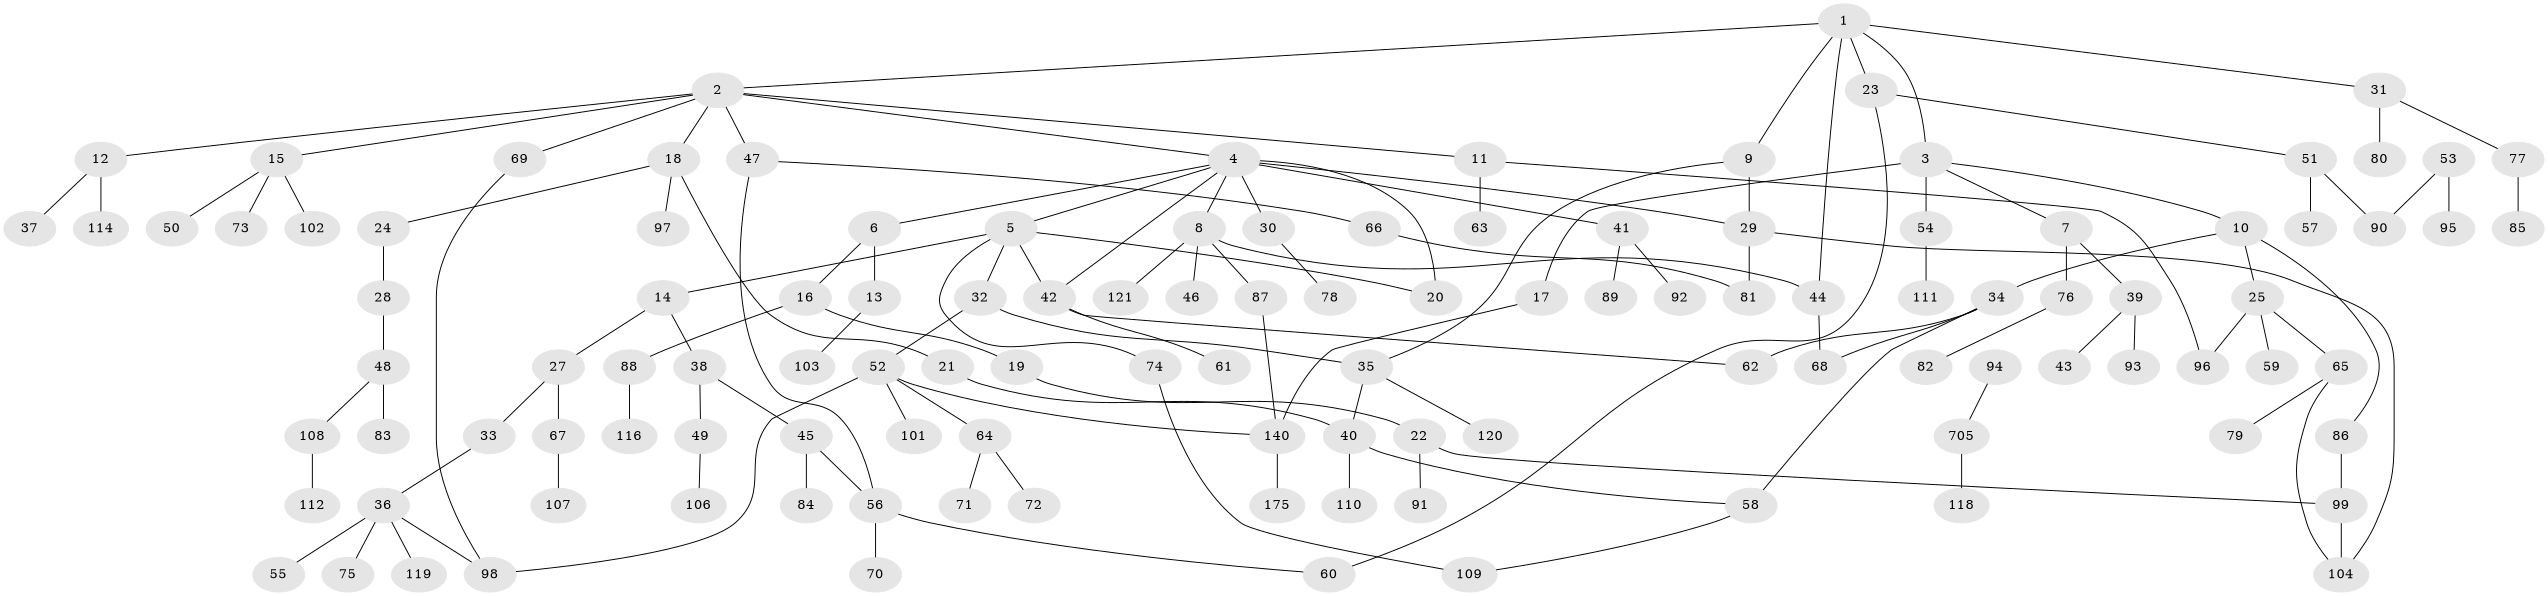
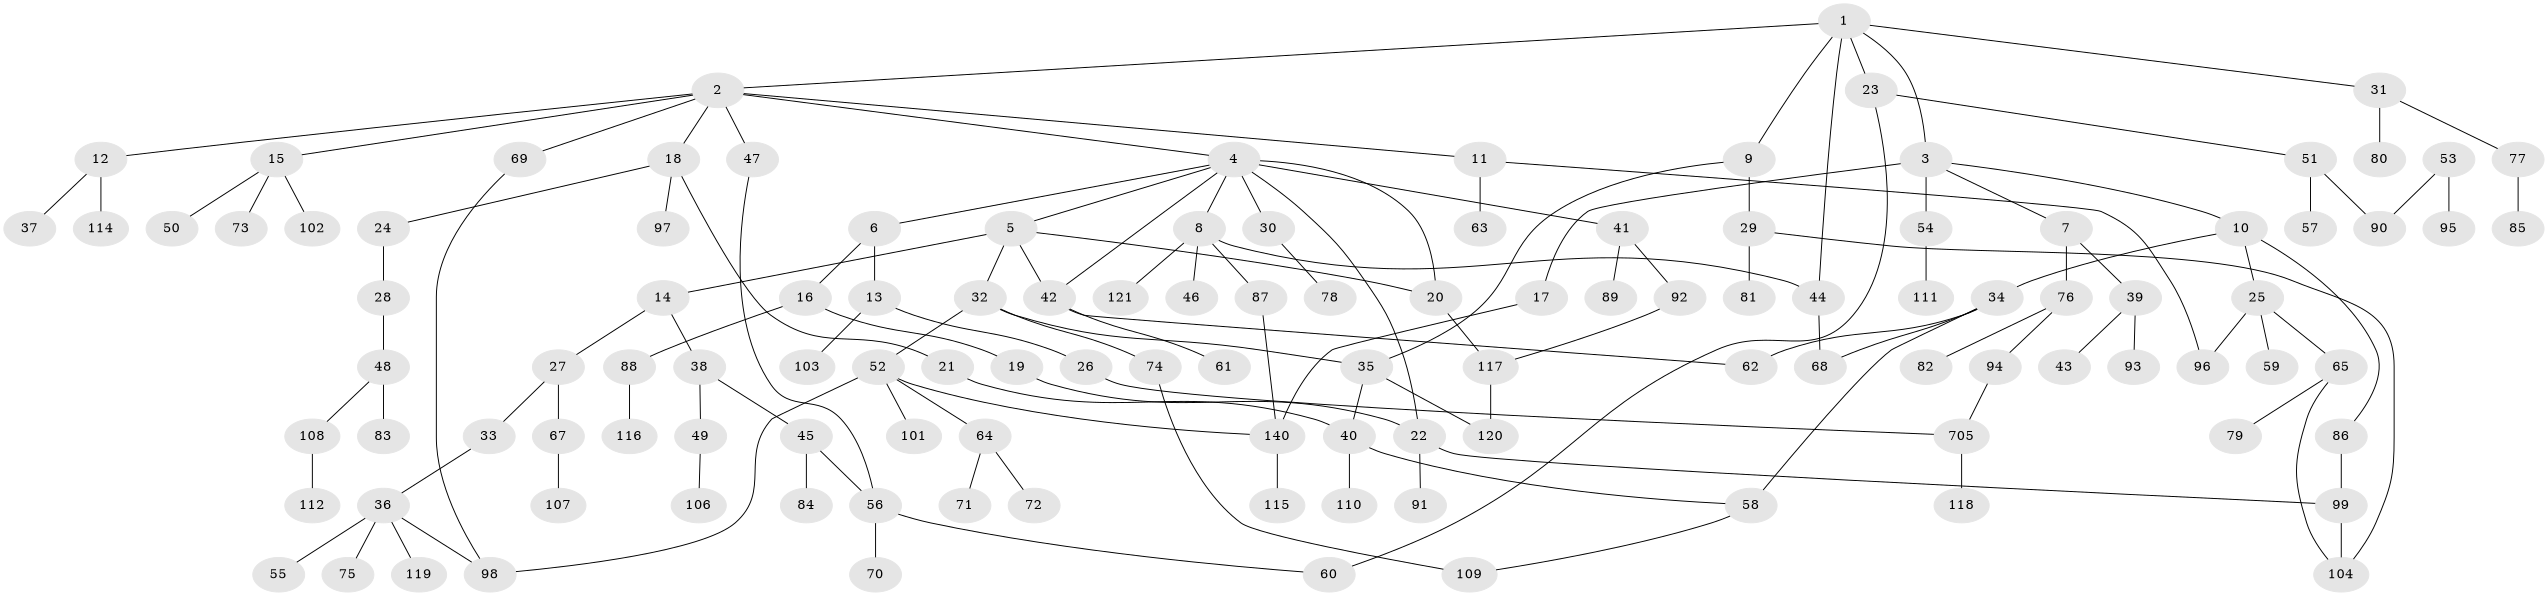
(1493, 189) -> (1371, 290)
(1374, 229) -> none
none -> (2031, 333)
(987, 344) -> (1092, 339)
none -> (1086, 367)
none -> (1491, 367)
(1277, 506) -> (1277, 506)
